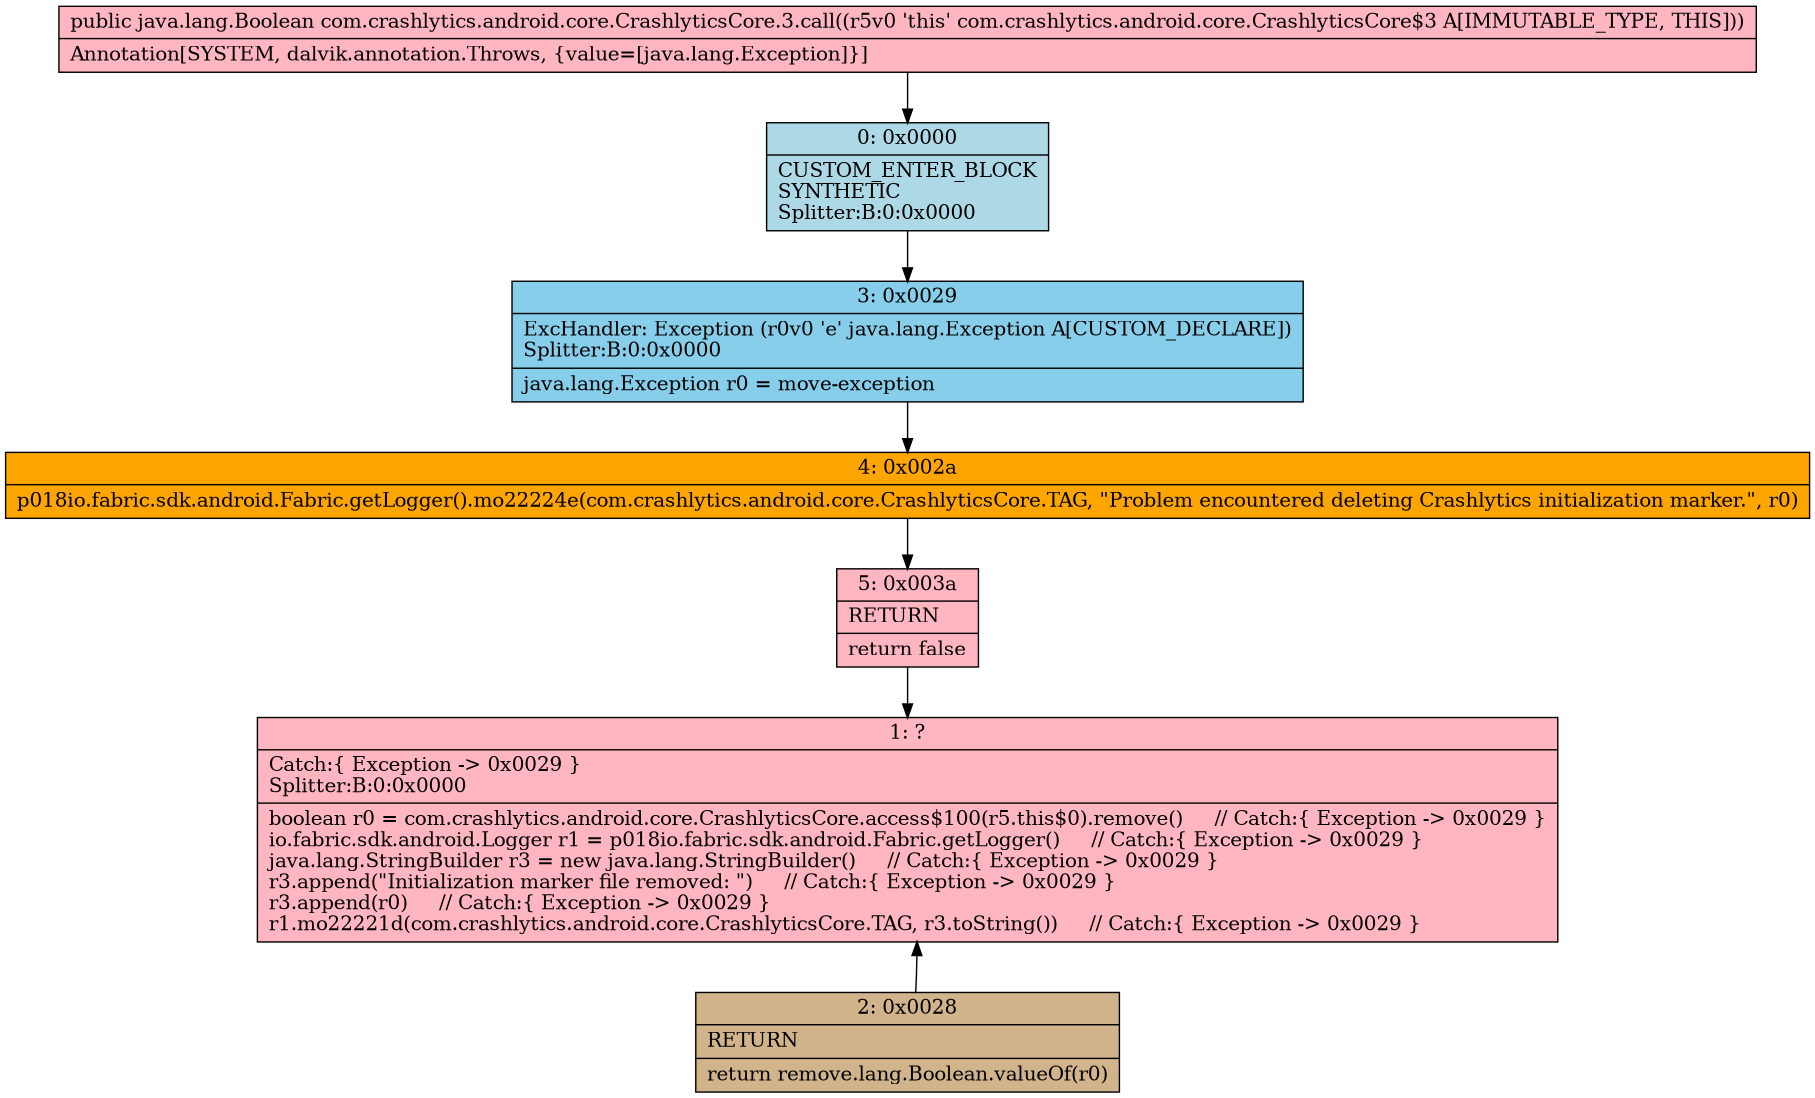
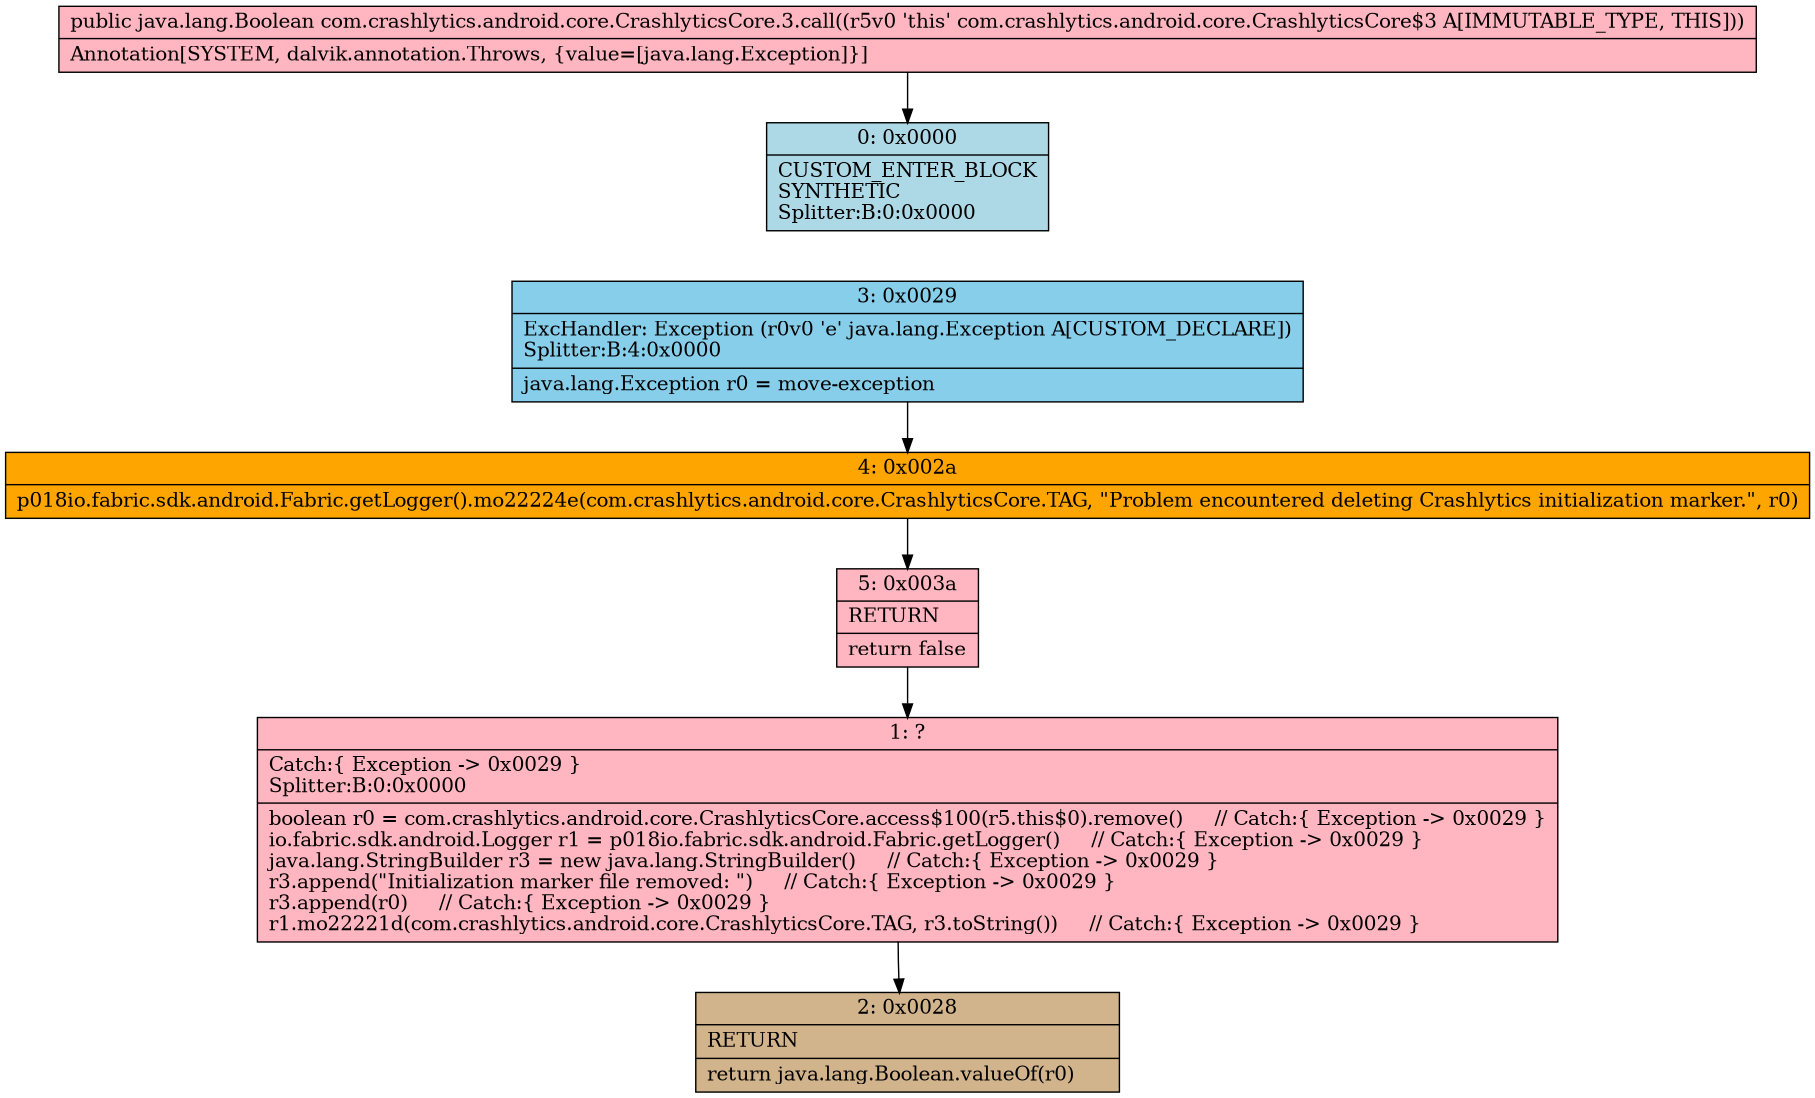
(908, 249) -> none
(623, 351) -> (623, 351)
(916, 975) -> (898, 960)
(908, 1075) -> (891, 1075)
